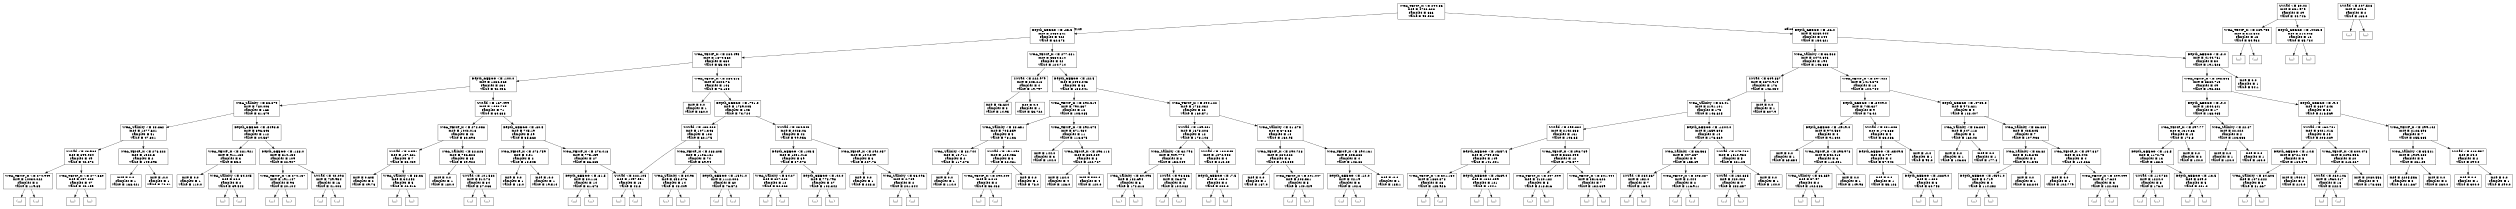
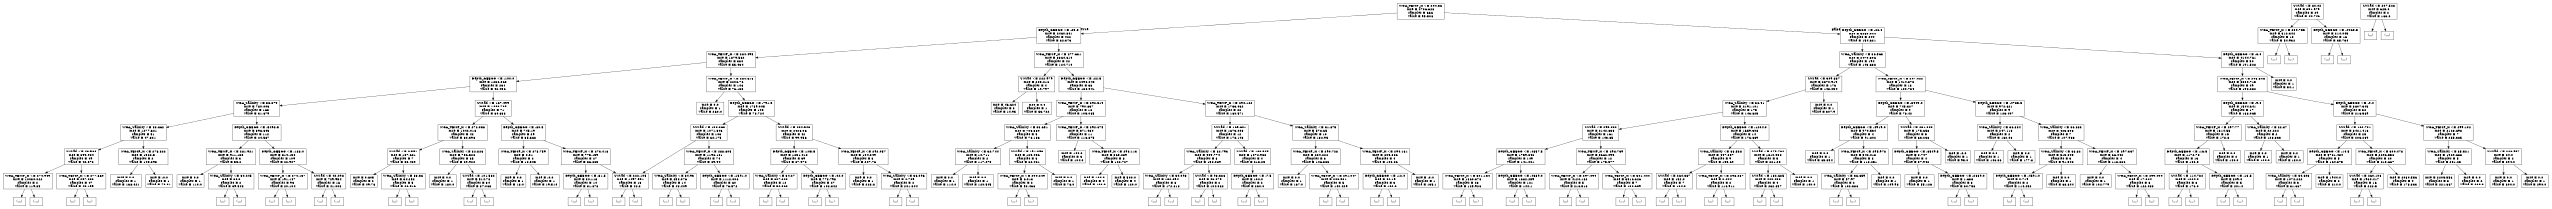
none -> (978, 181)
